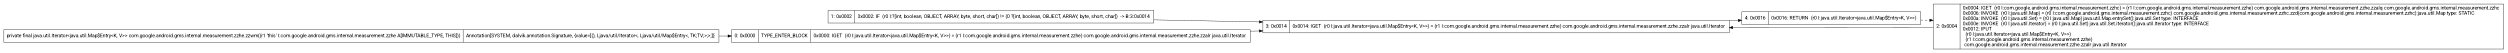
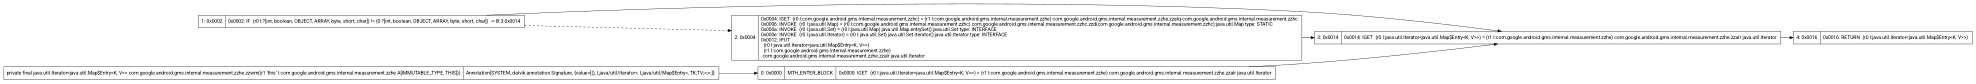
(1925, 20) -> (626, 28)
(784, 36) -> (810, 73)
